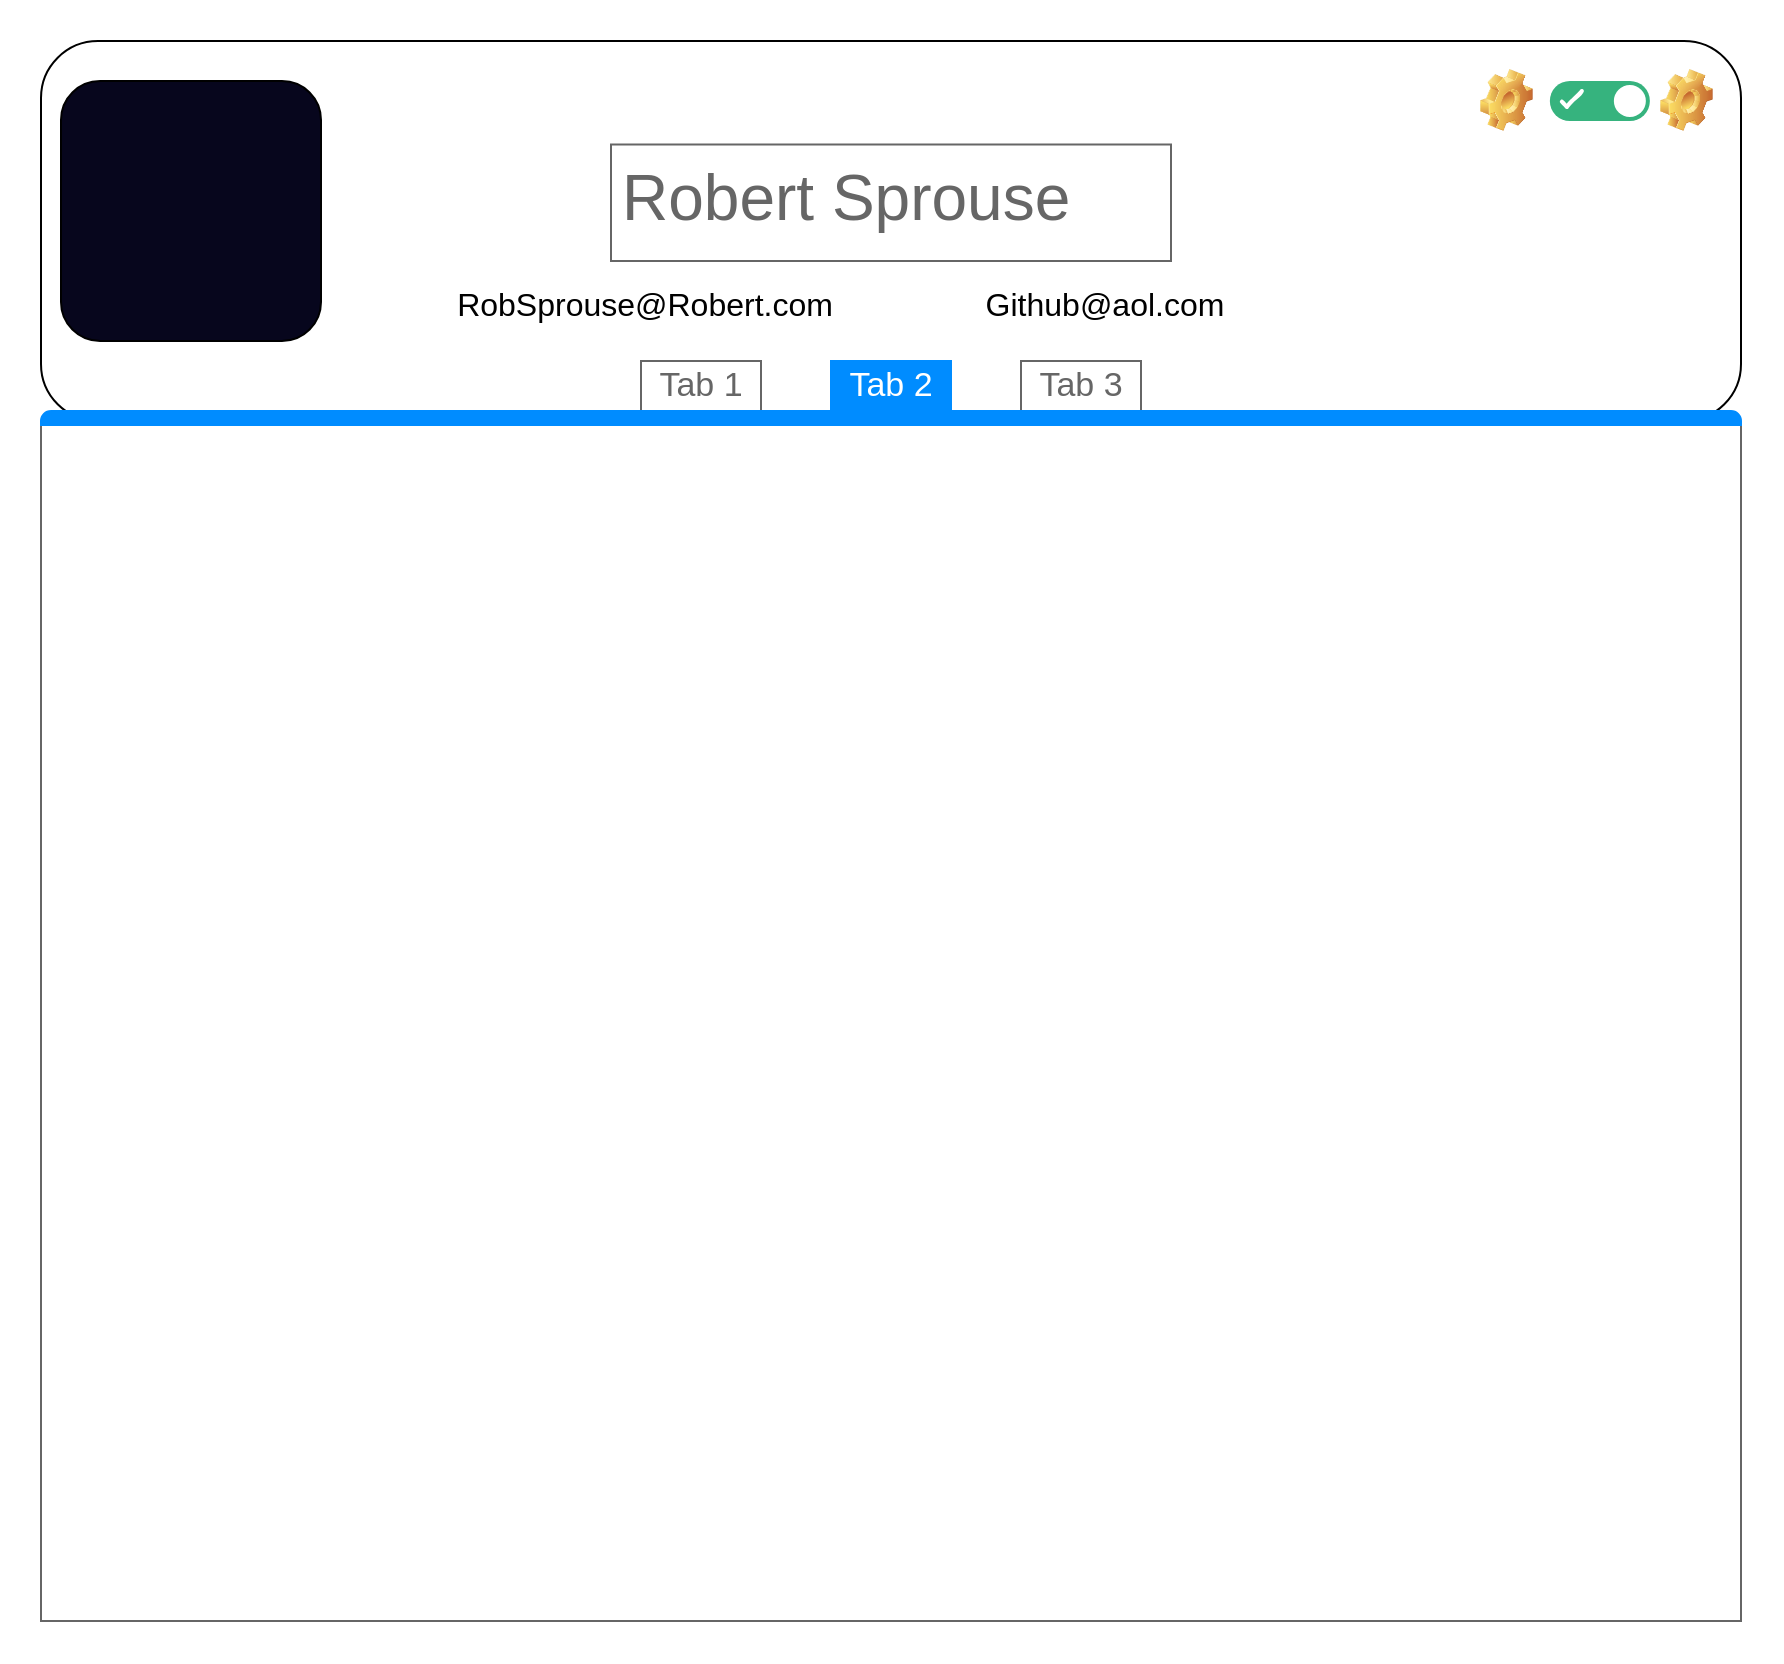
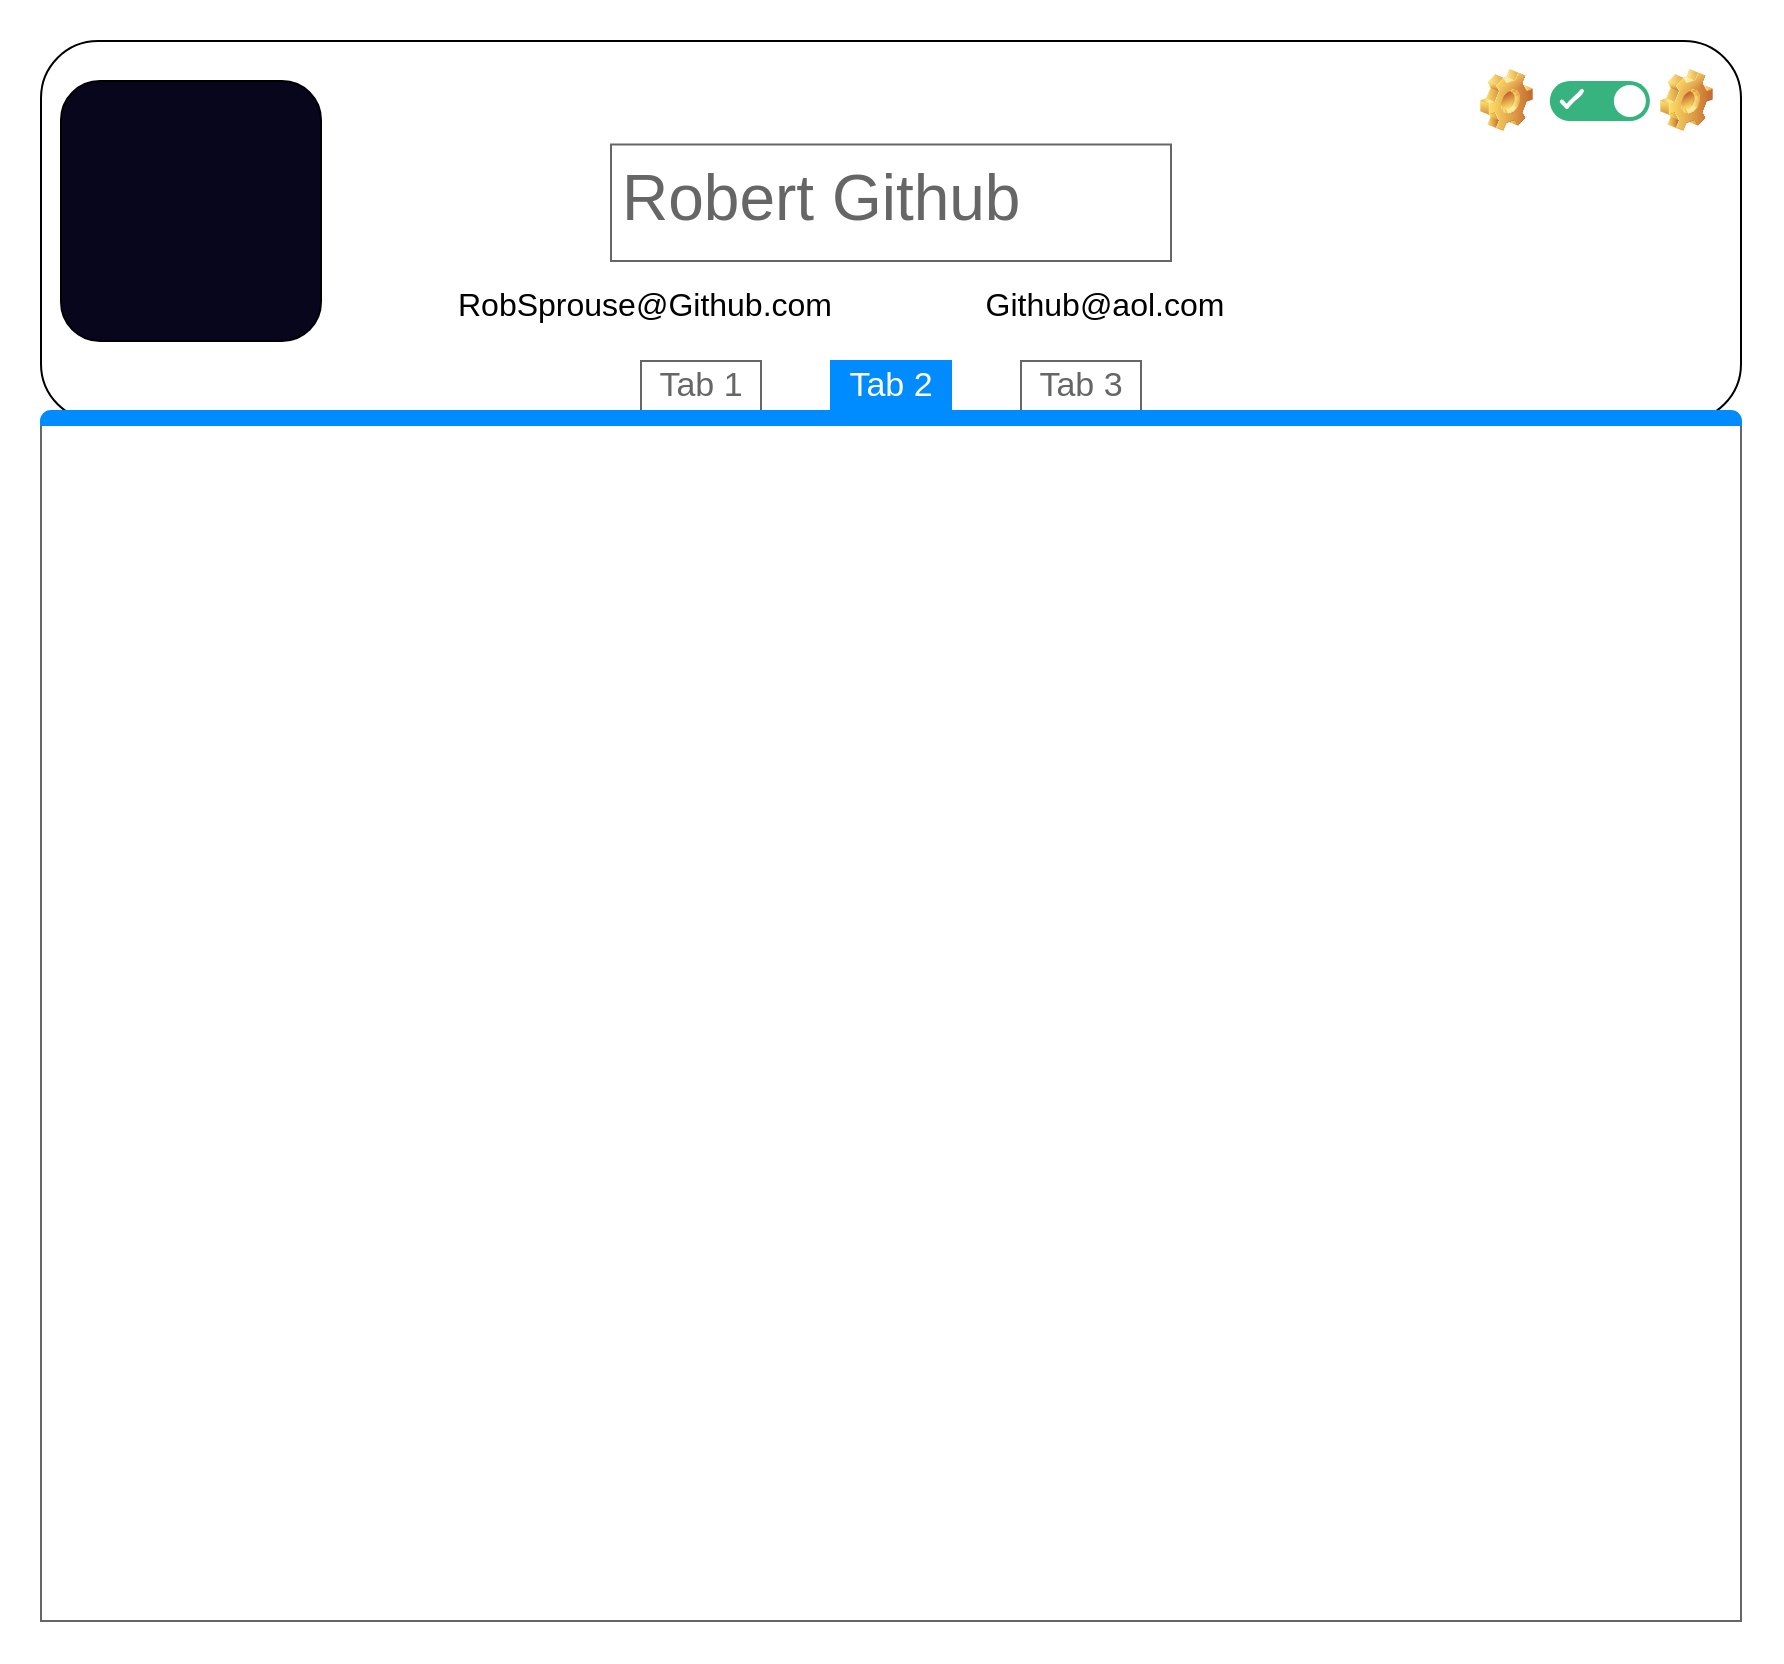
(850, 199) -> (826, 199)
(646, 305) -> (646, 305)
